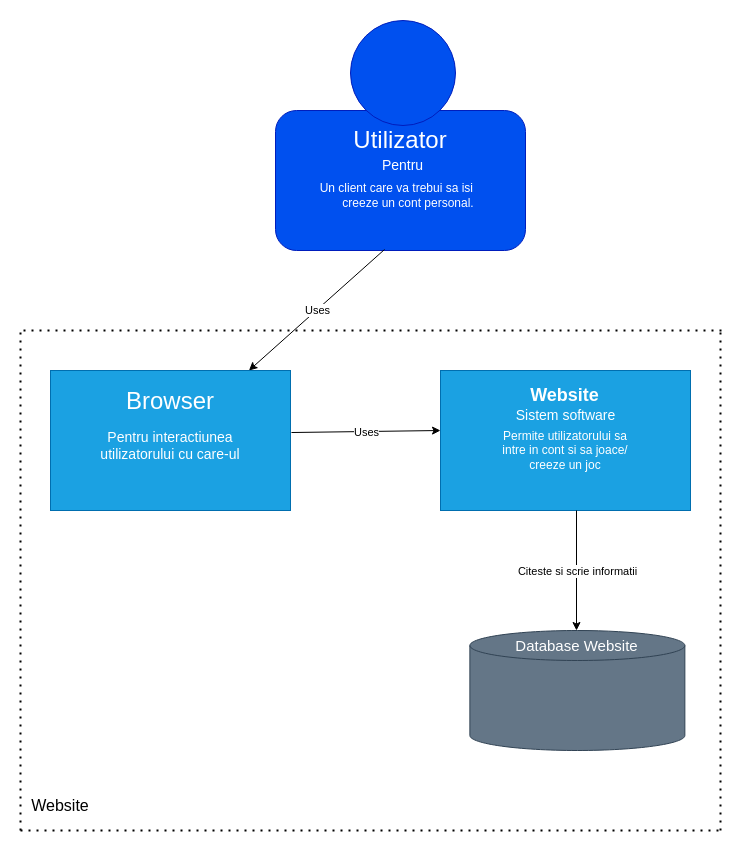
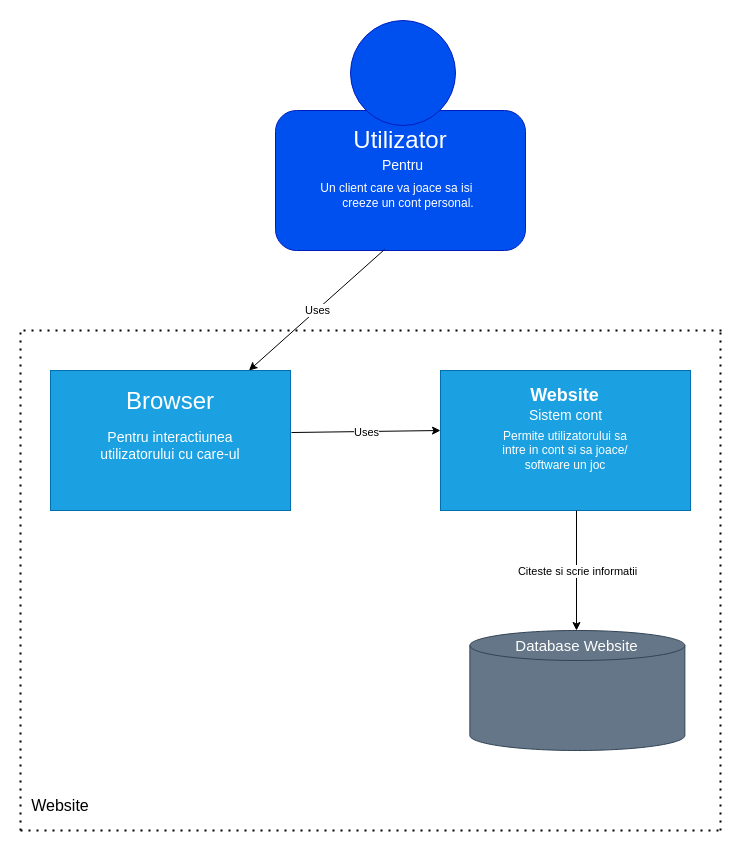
(404, 196) -> (404, 196)
(566, 416) -> (566, 416)
(566, 451) -> (566, 451)
